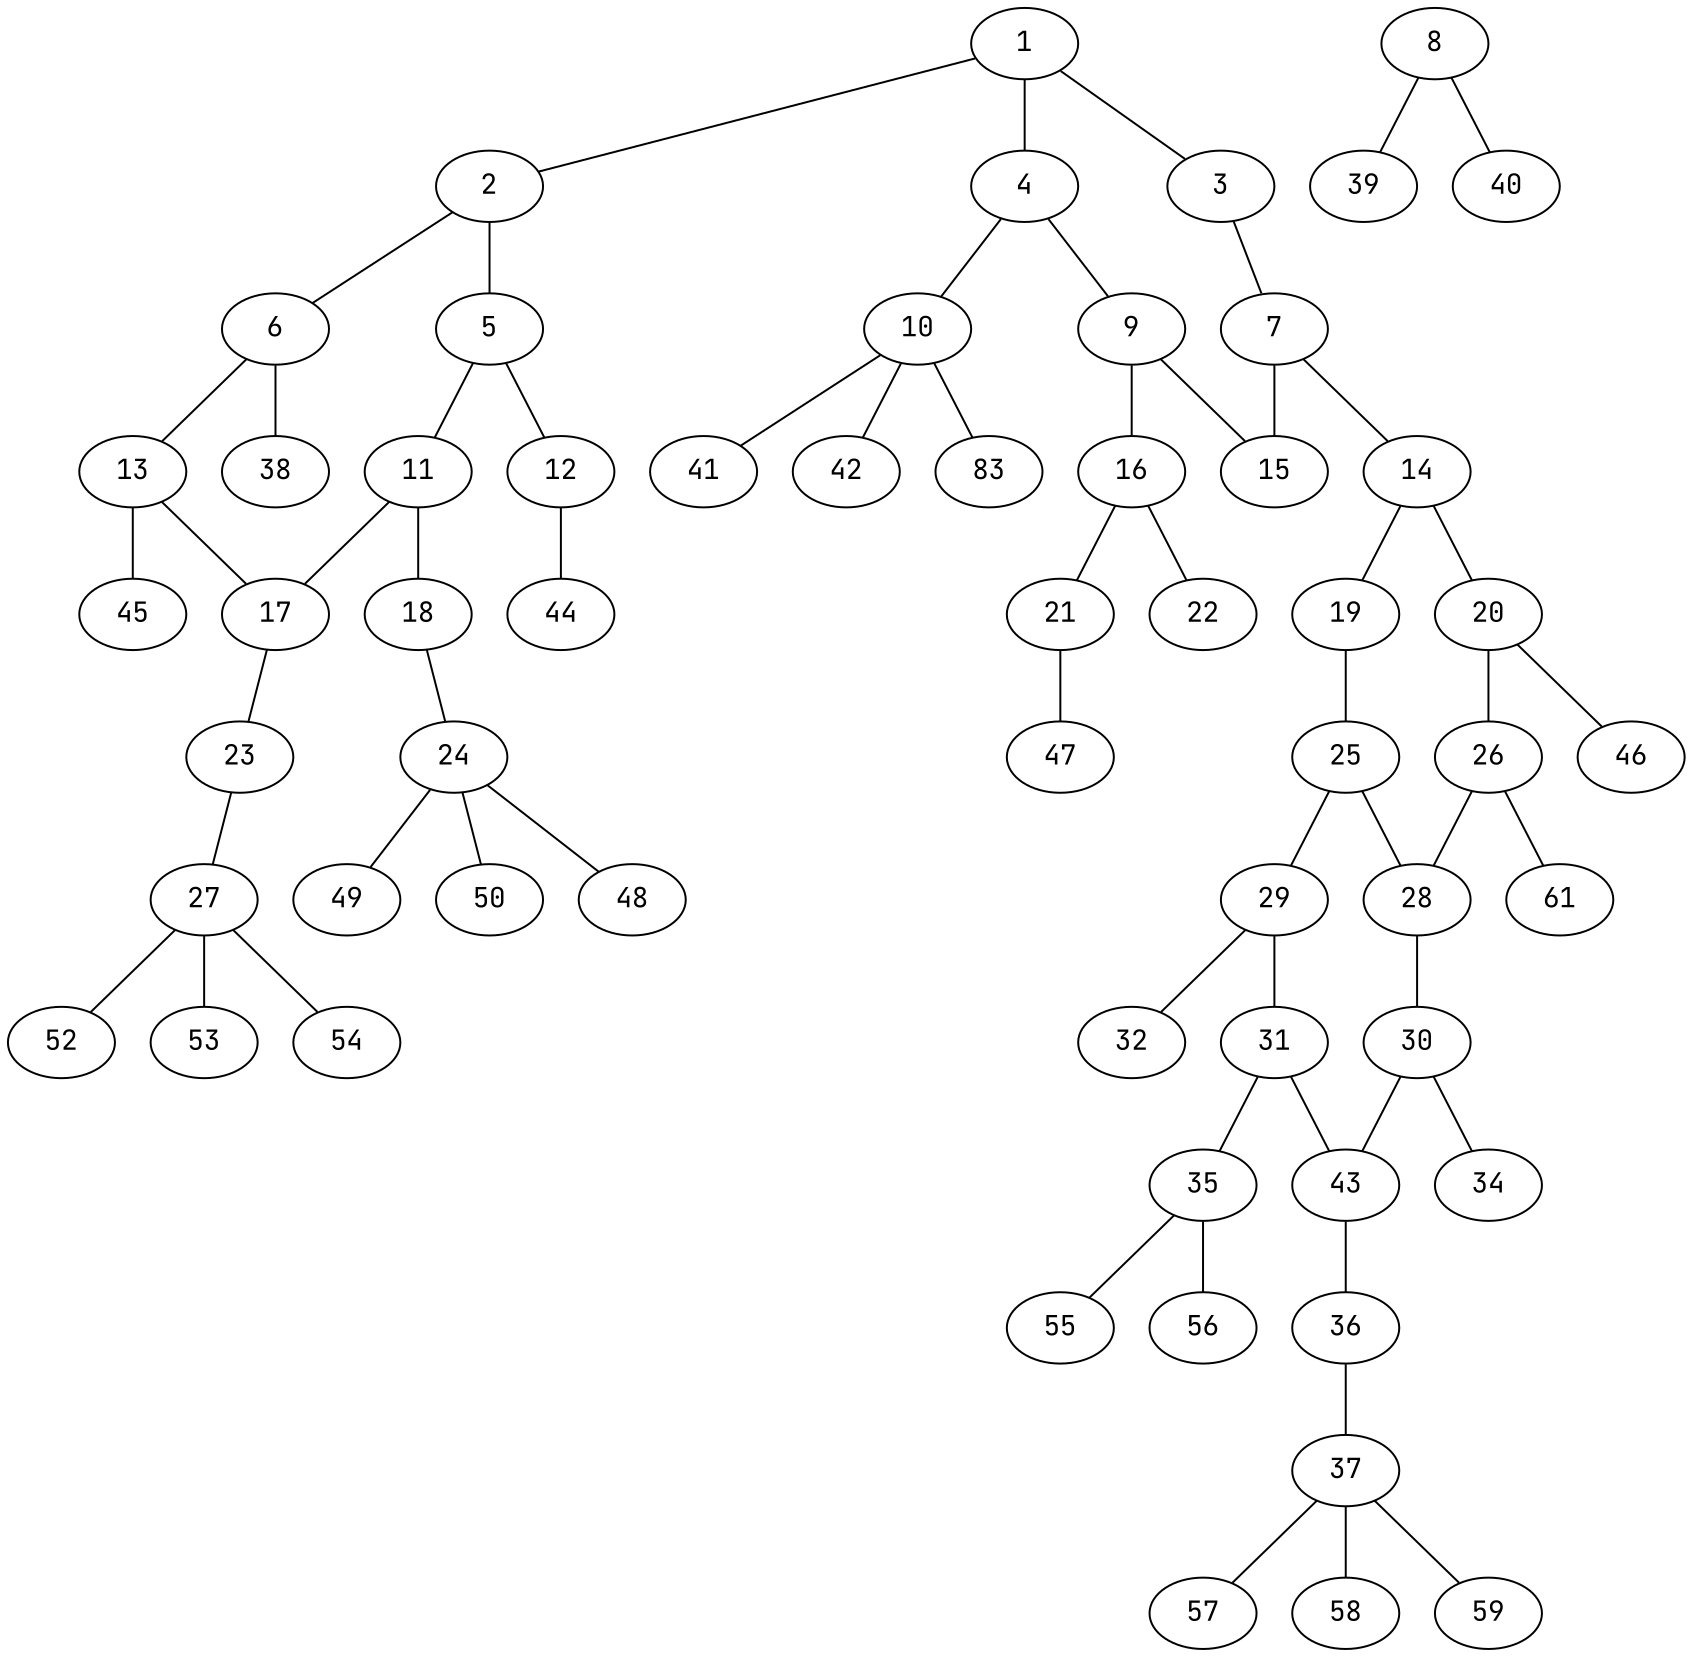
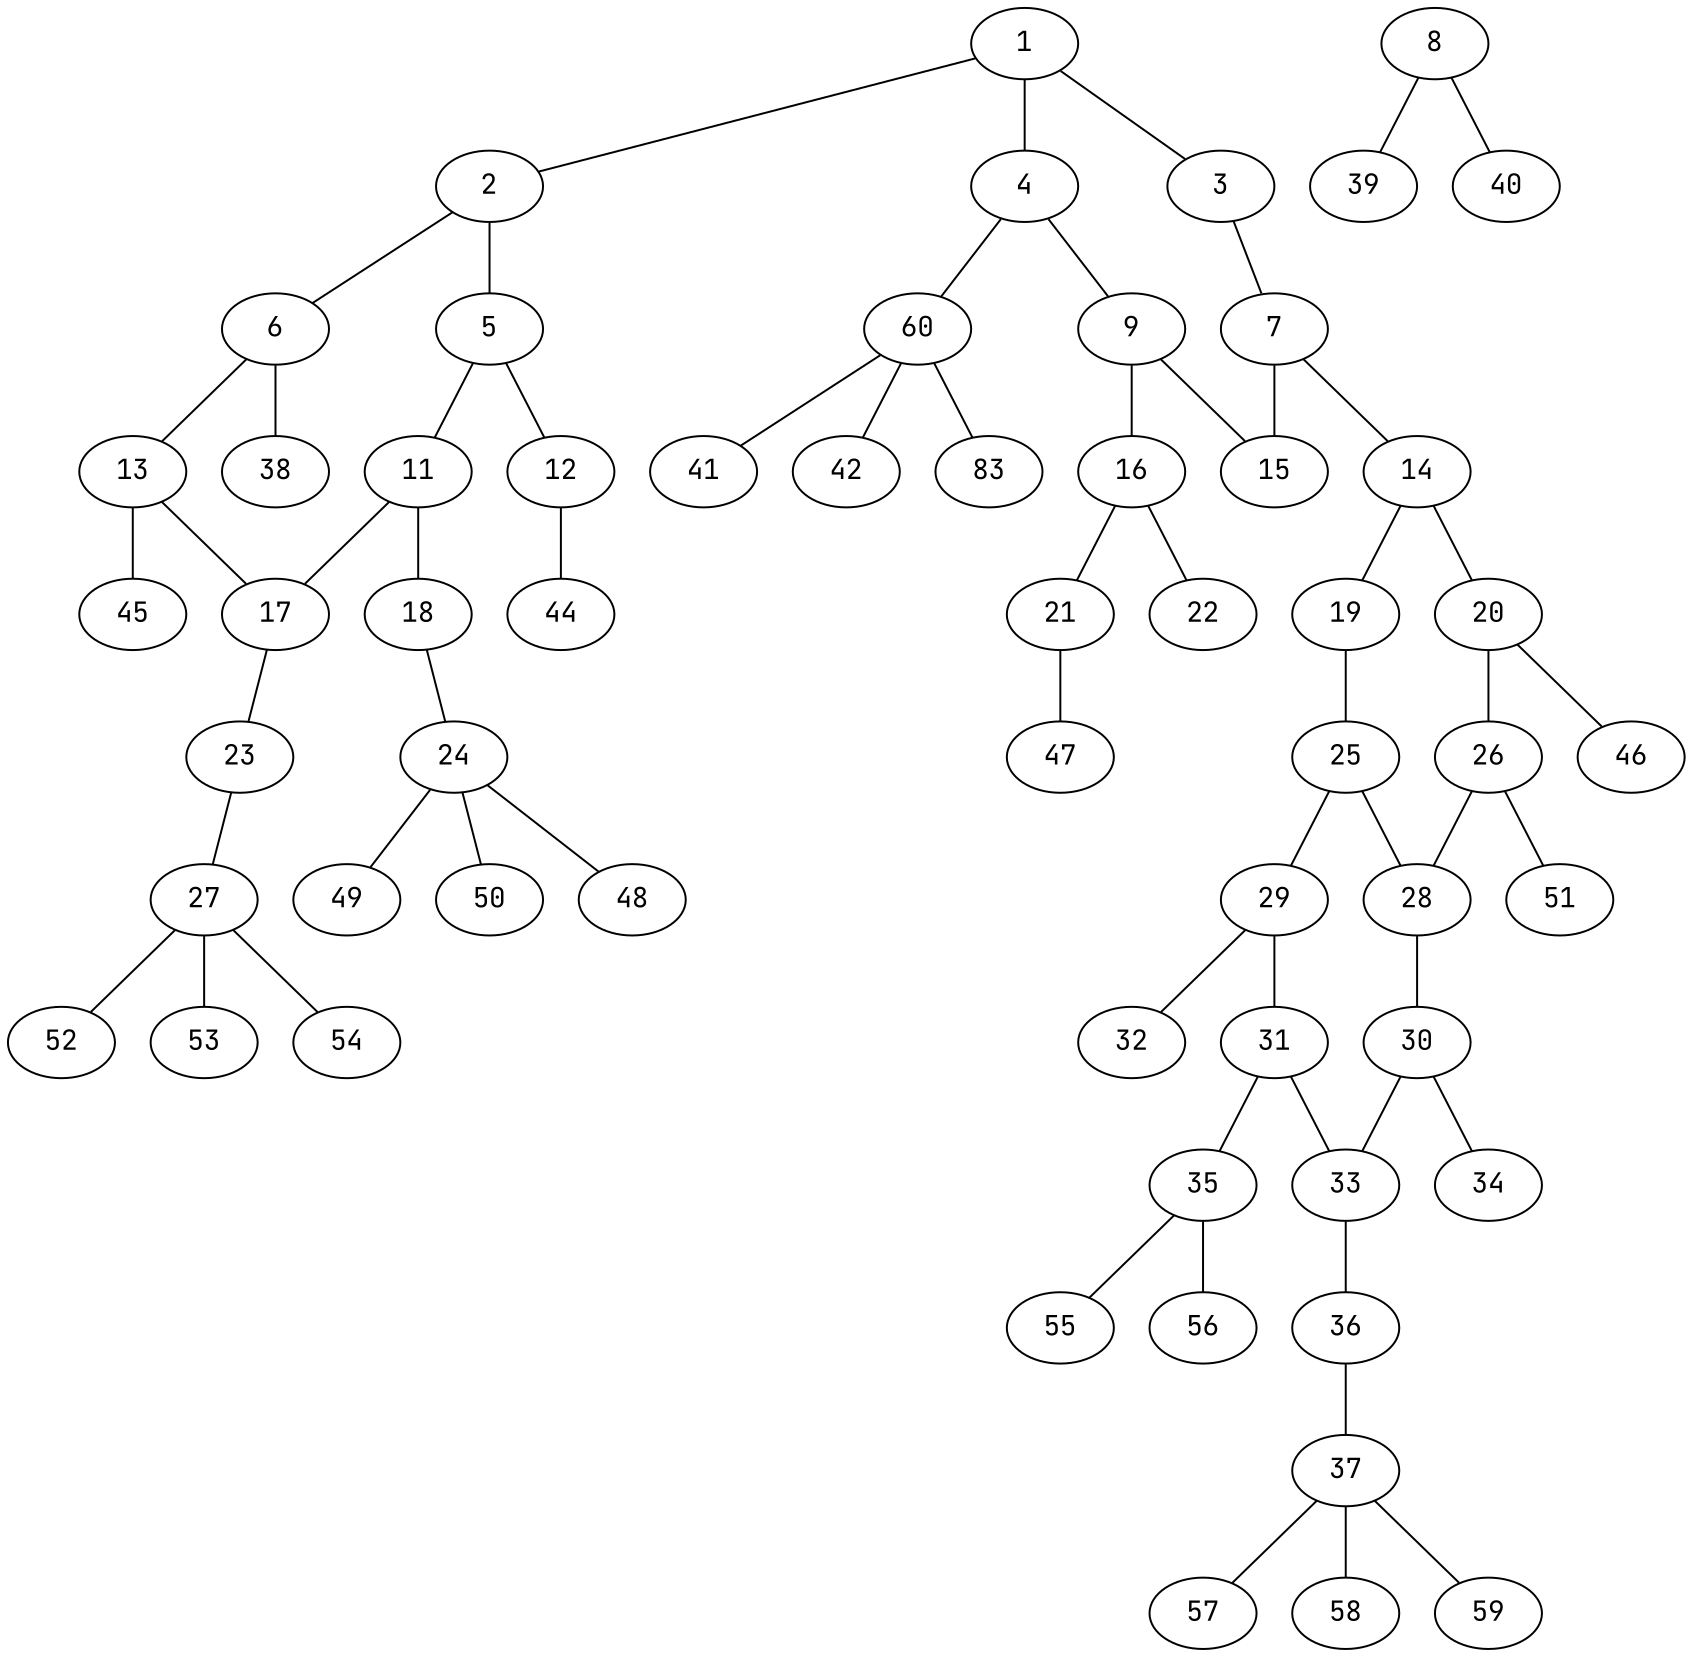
(918, 329) -> (918, 329)
(1560, 900) -> (1560, 900)
(1346, 1185) -> (1346, 1185)
